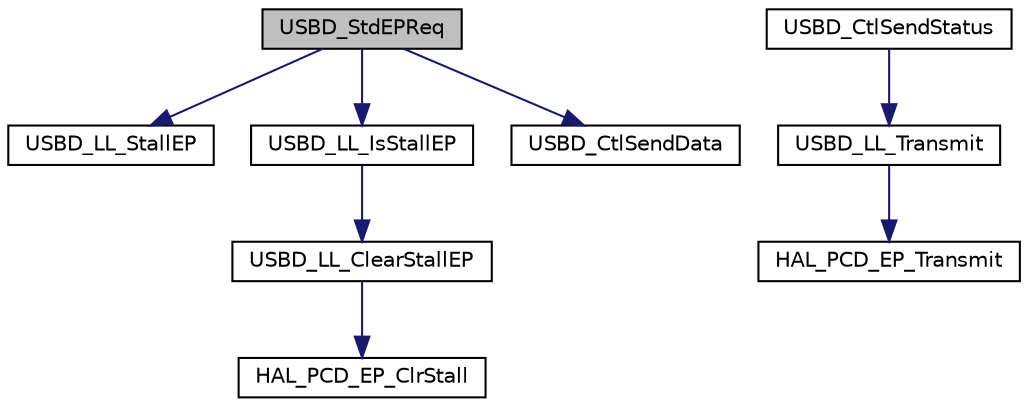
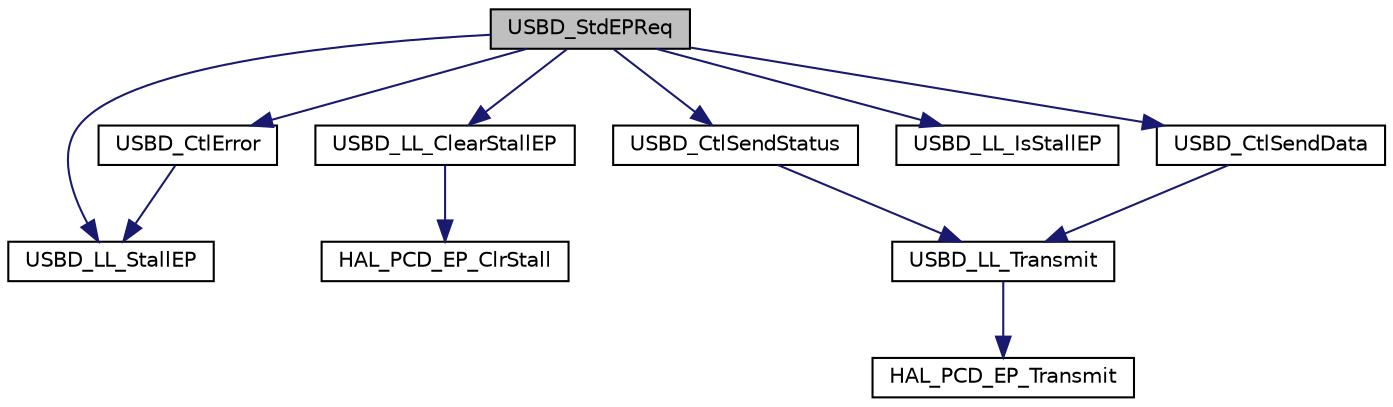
none -> (654, 81)
none -> (188, 145)
(362, 193) -> (526, 81)
none -> (1147, 199)
